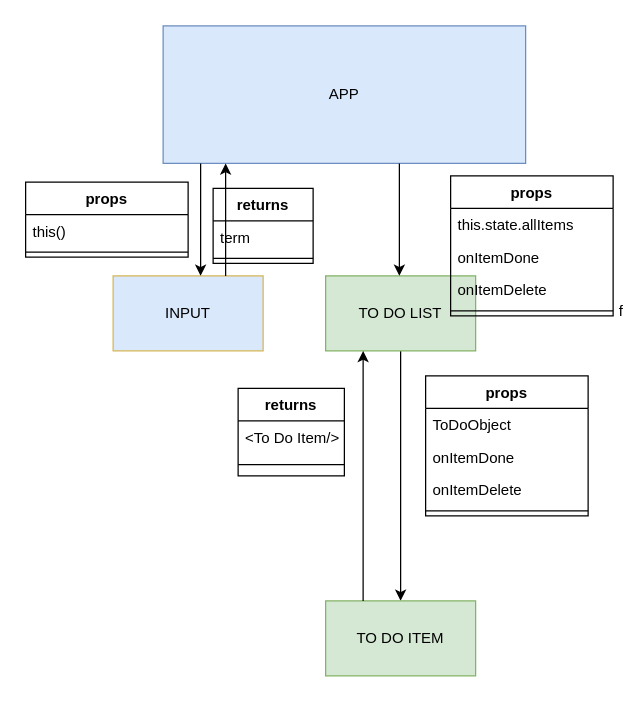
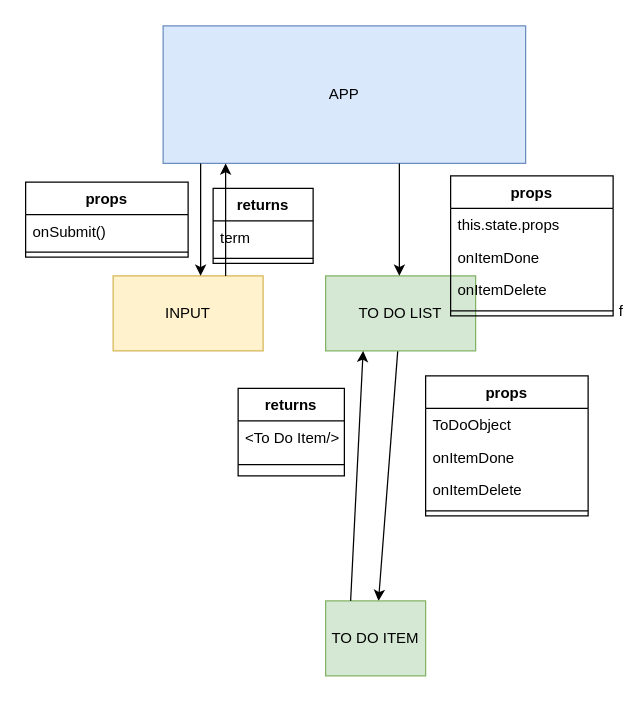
(528, 225) -> (519, 225)
(56, 231) -> (73, 231)
(188, 313) -> (188, 313)
(401, 638) -> (376, 638)
